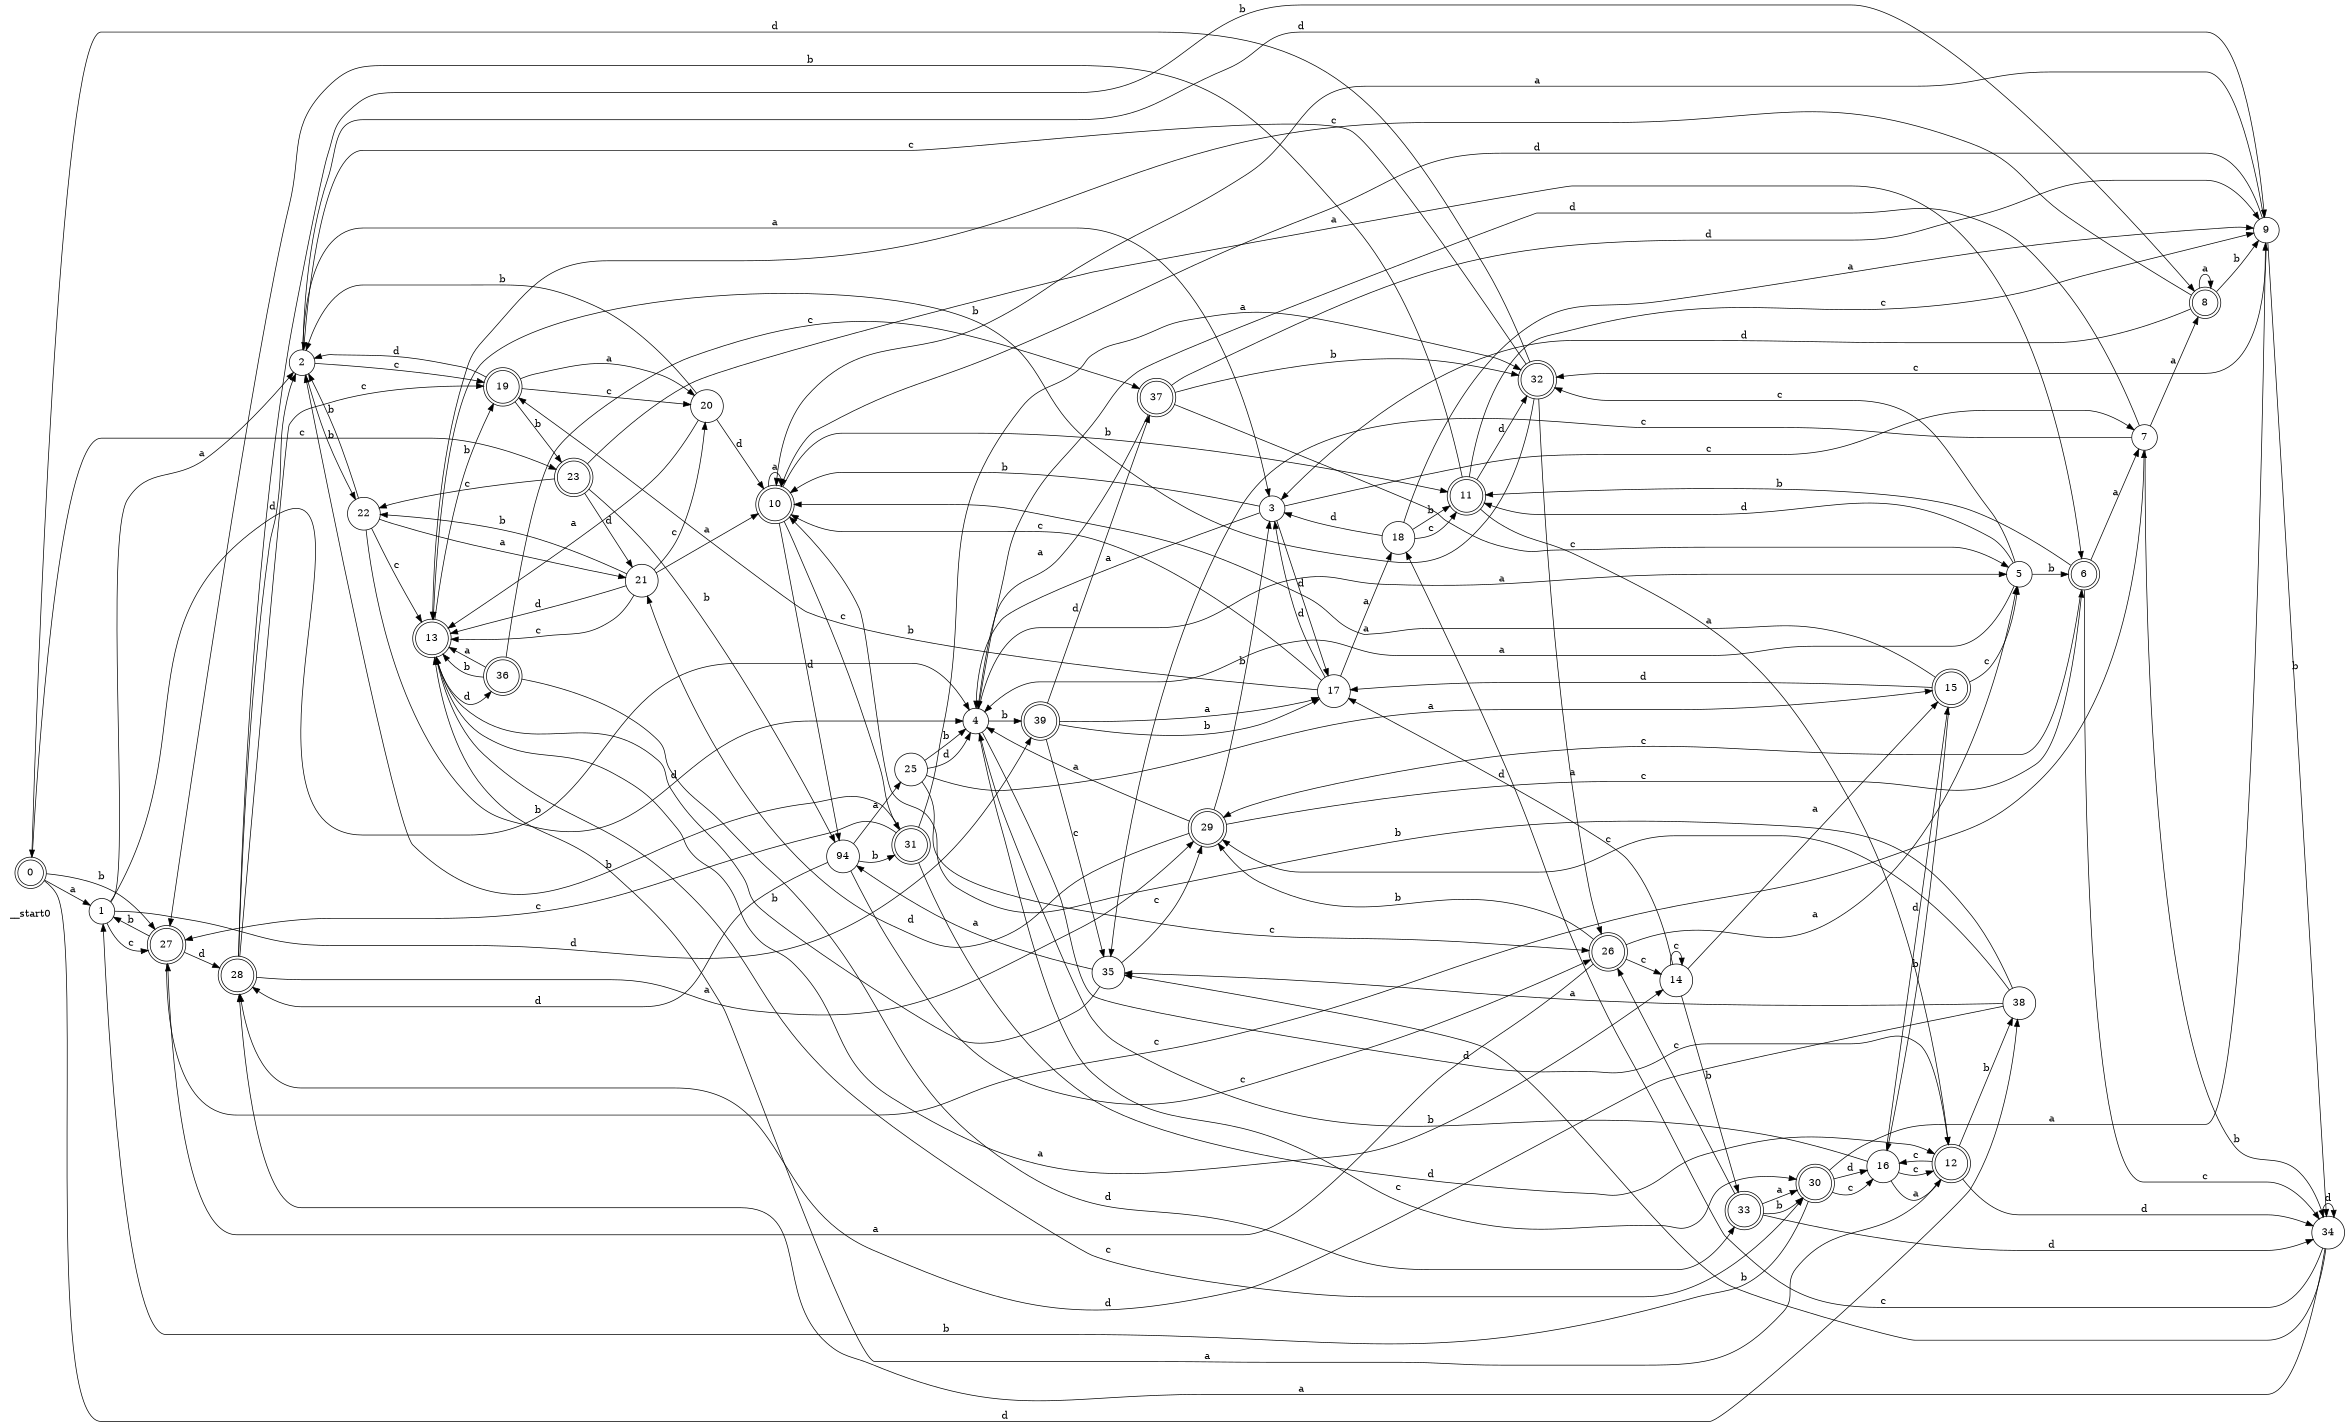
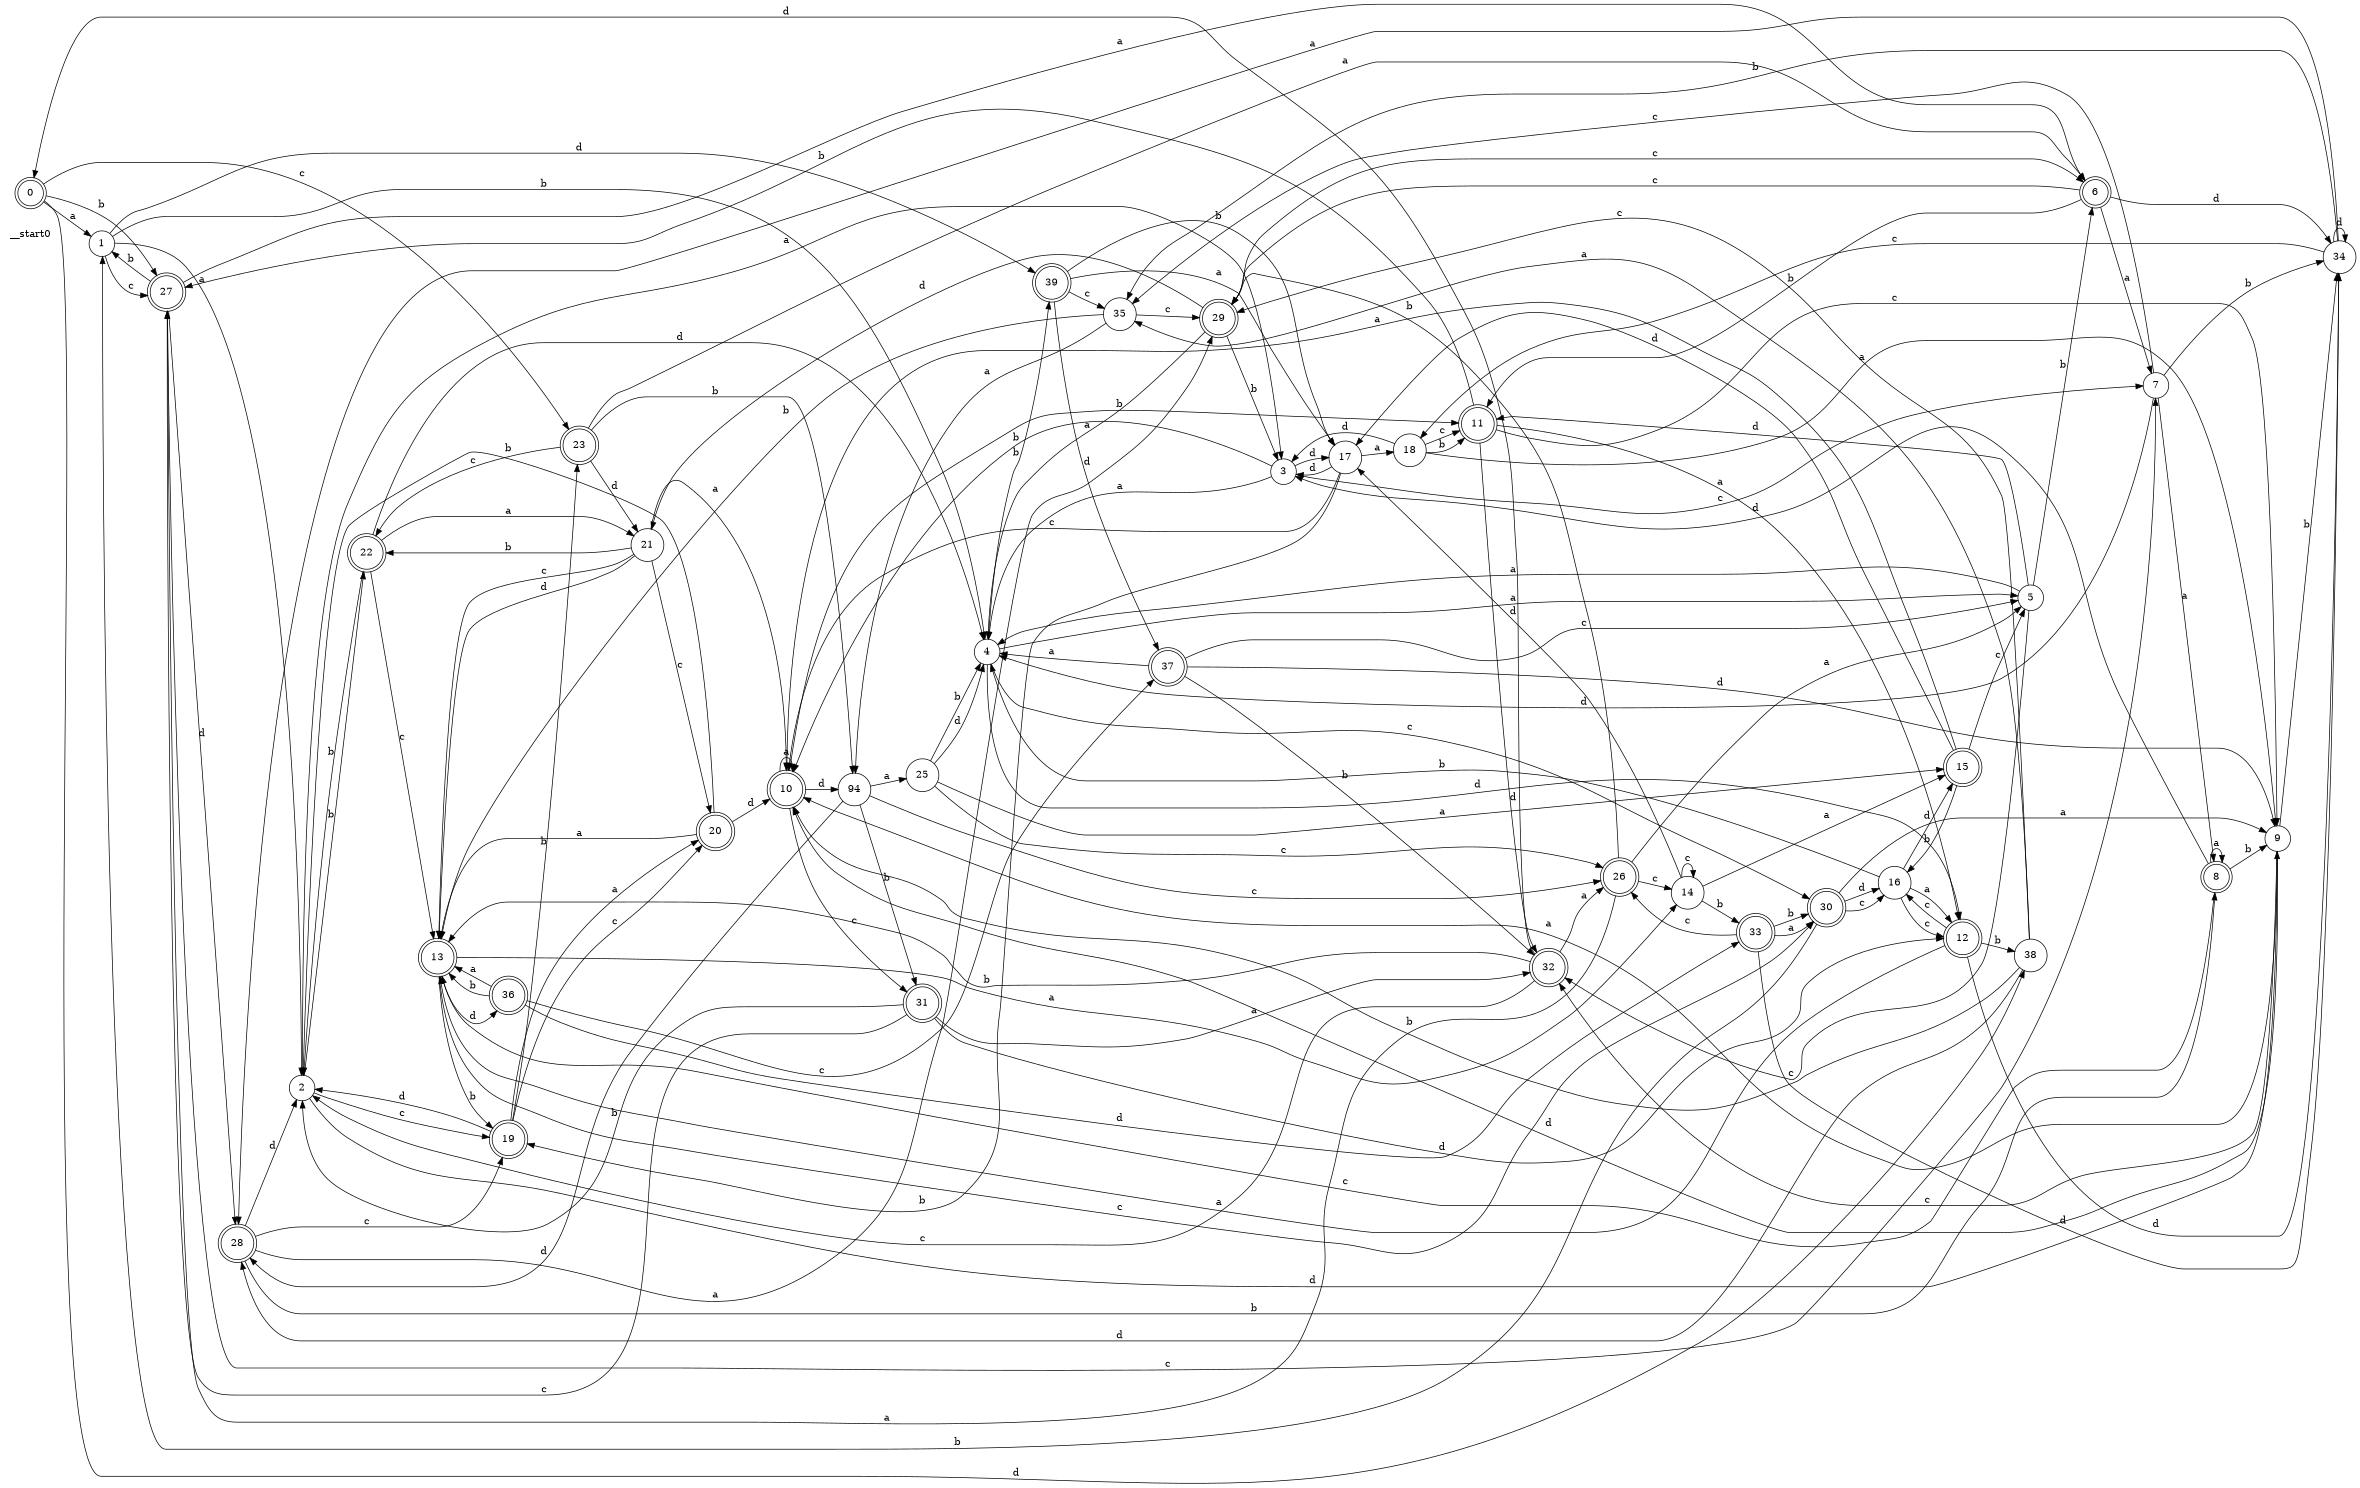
none -> (1150, 44)
(707, 406) -> (716, 831)
(364, 514) -> (367, 553)
(2205, 1177) -> (2217, 199)
